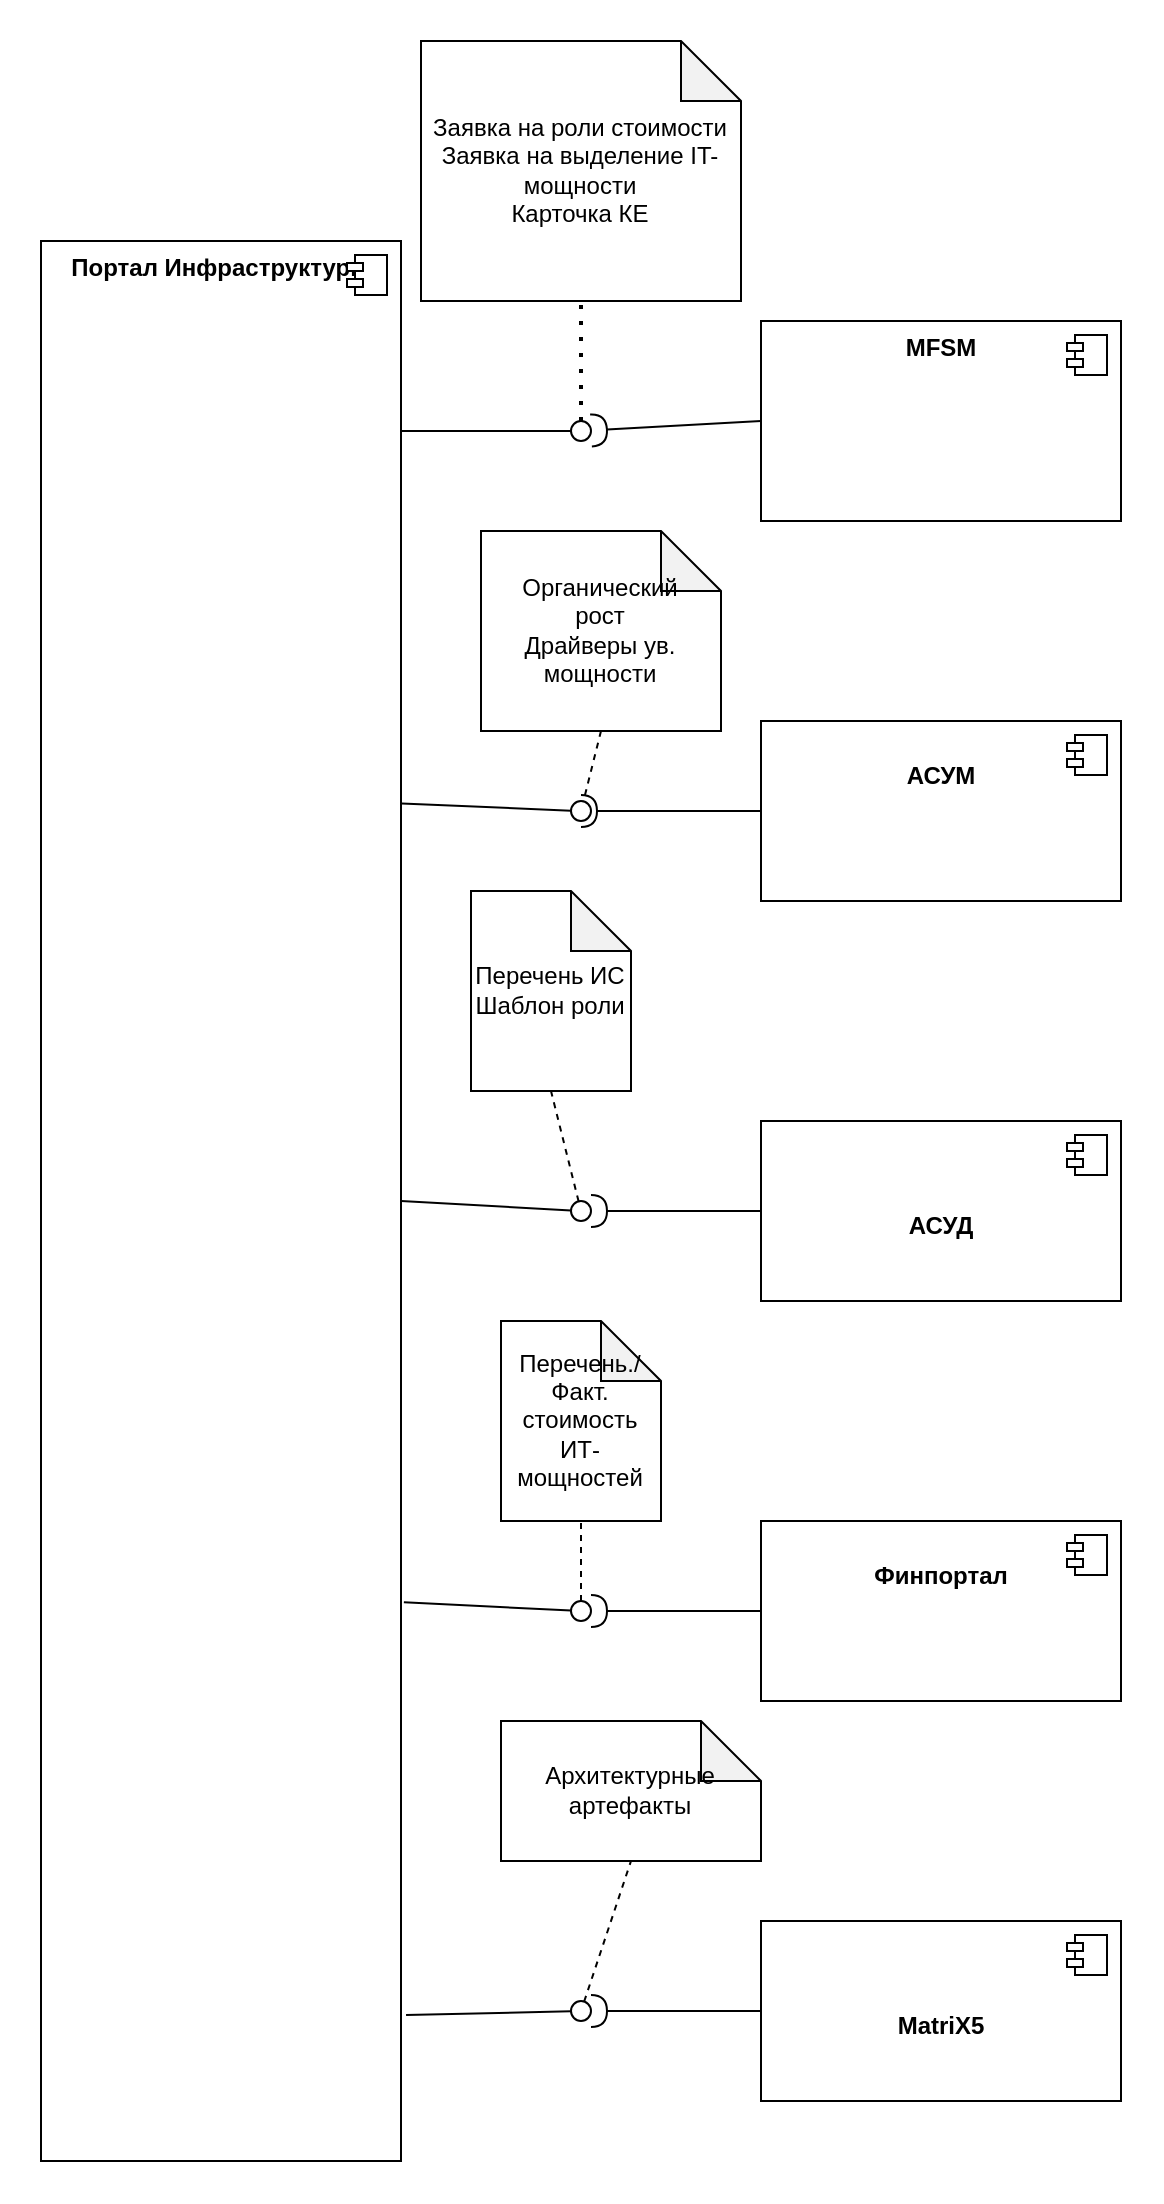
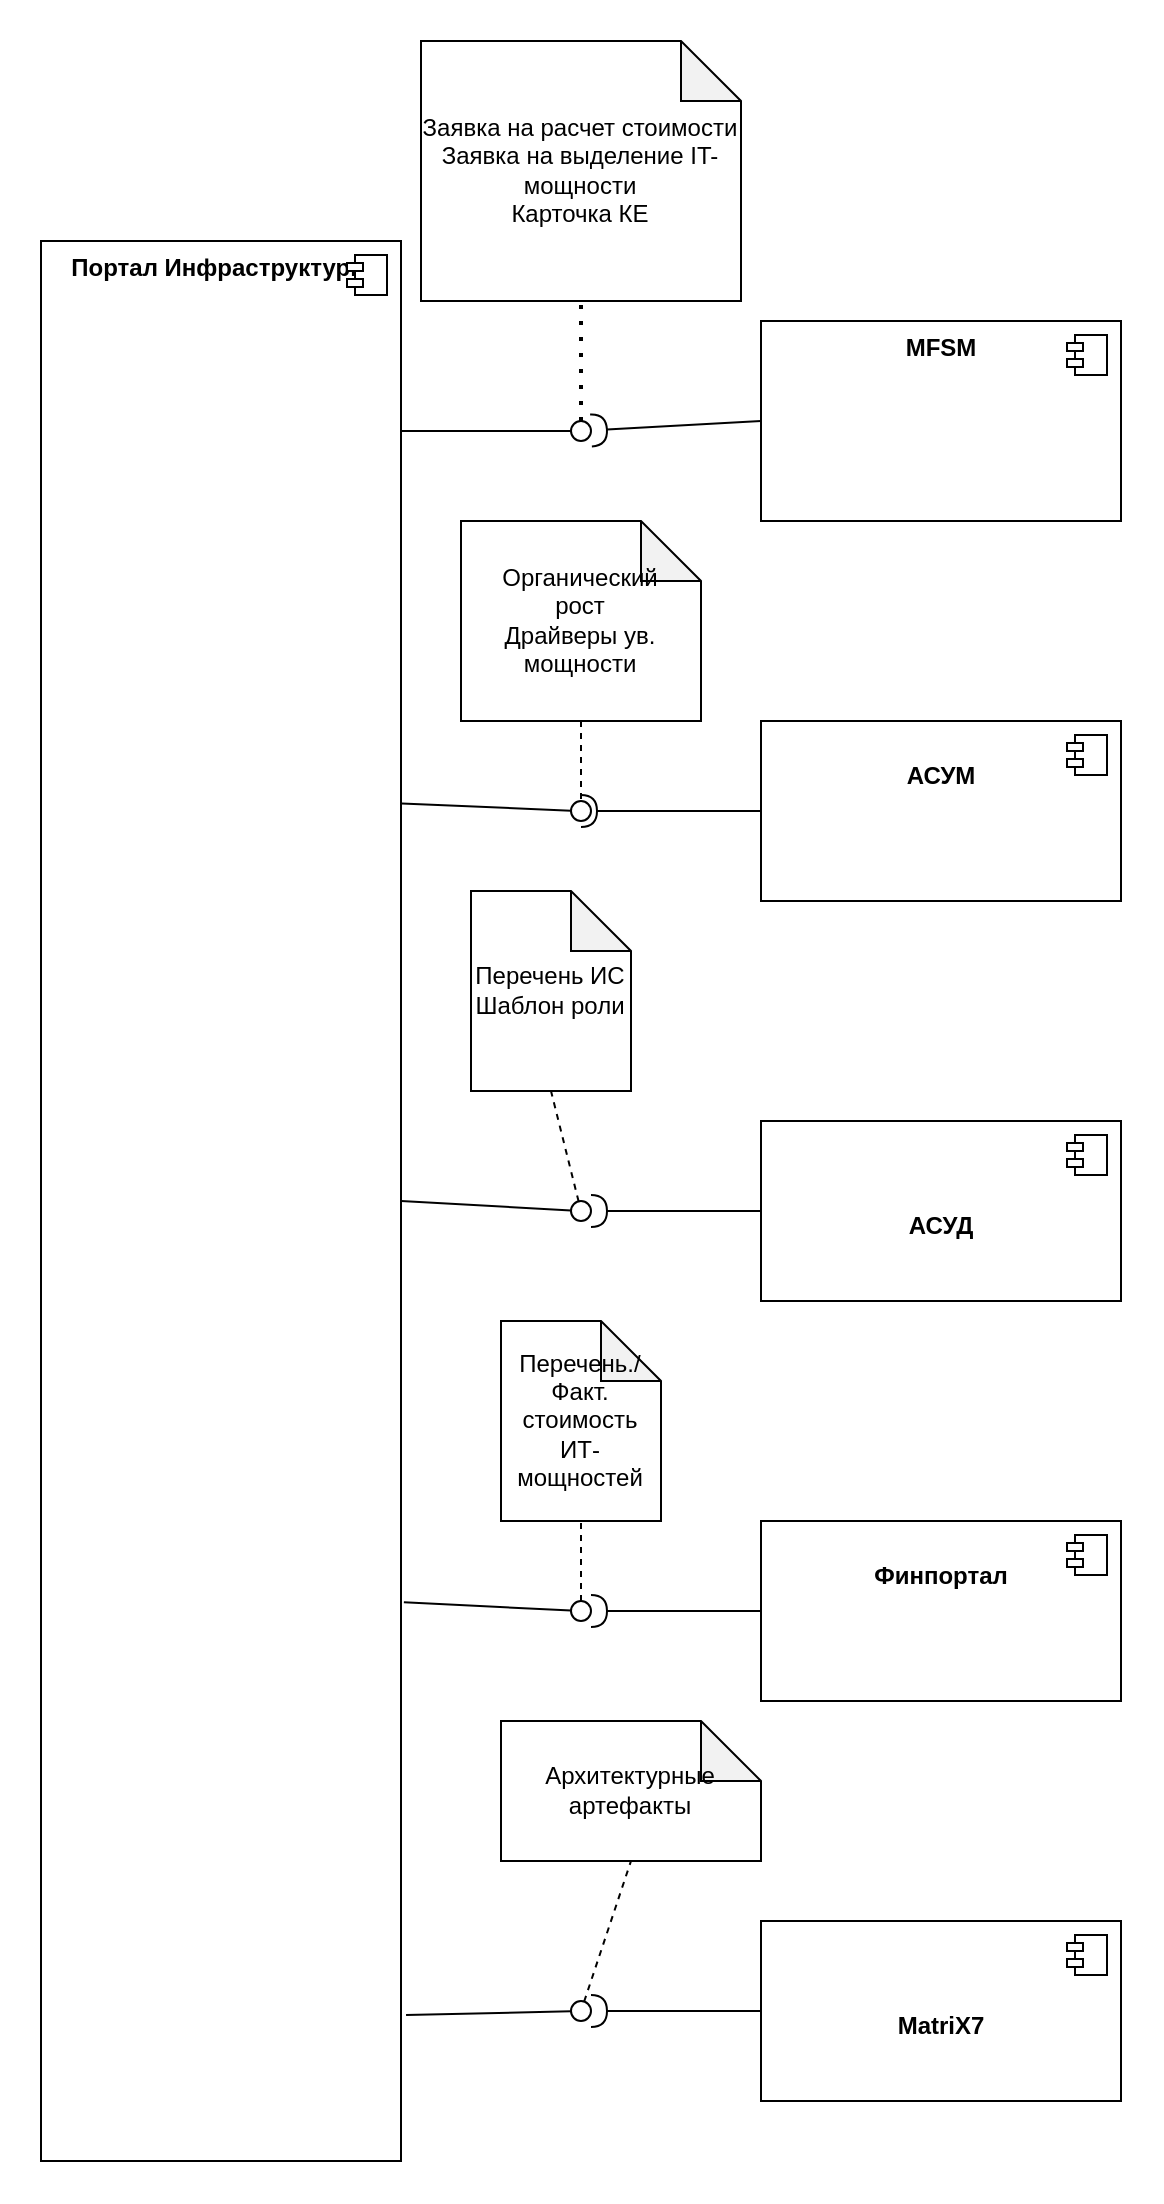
(581, 171) -> (581, 171)
(601, 631) -> (581, 621)
(942, 2011) -> (942, 2011)
